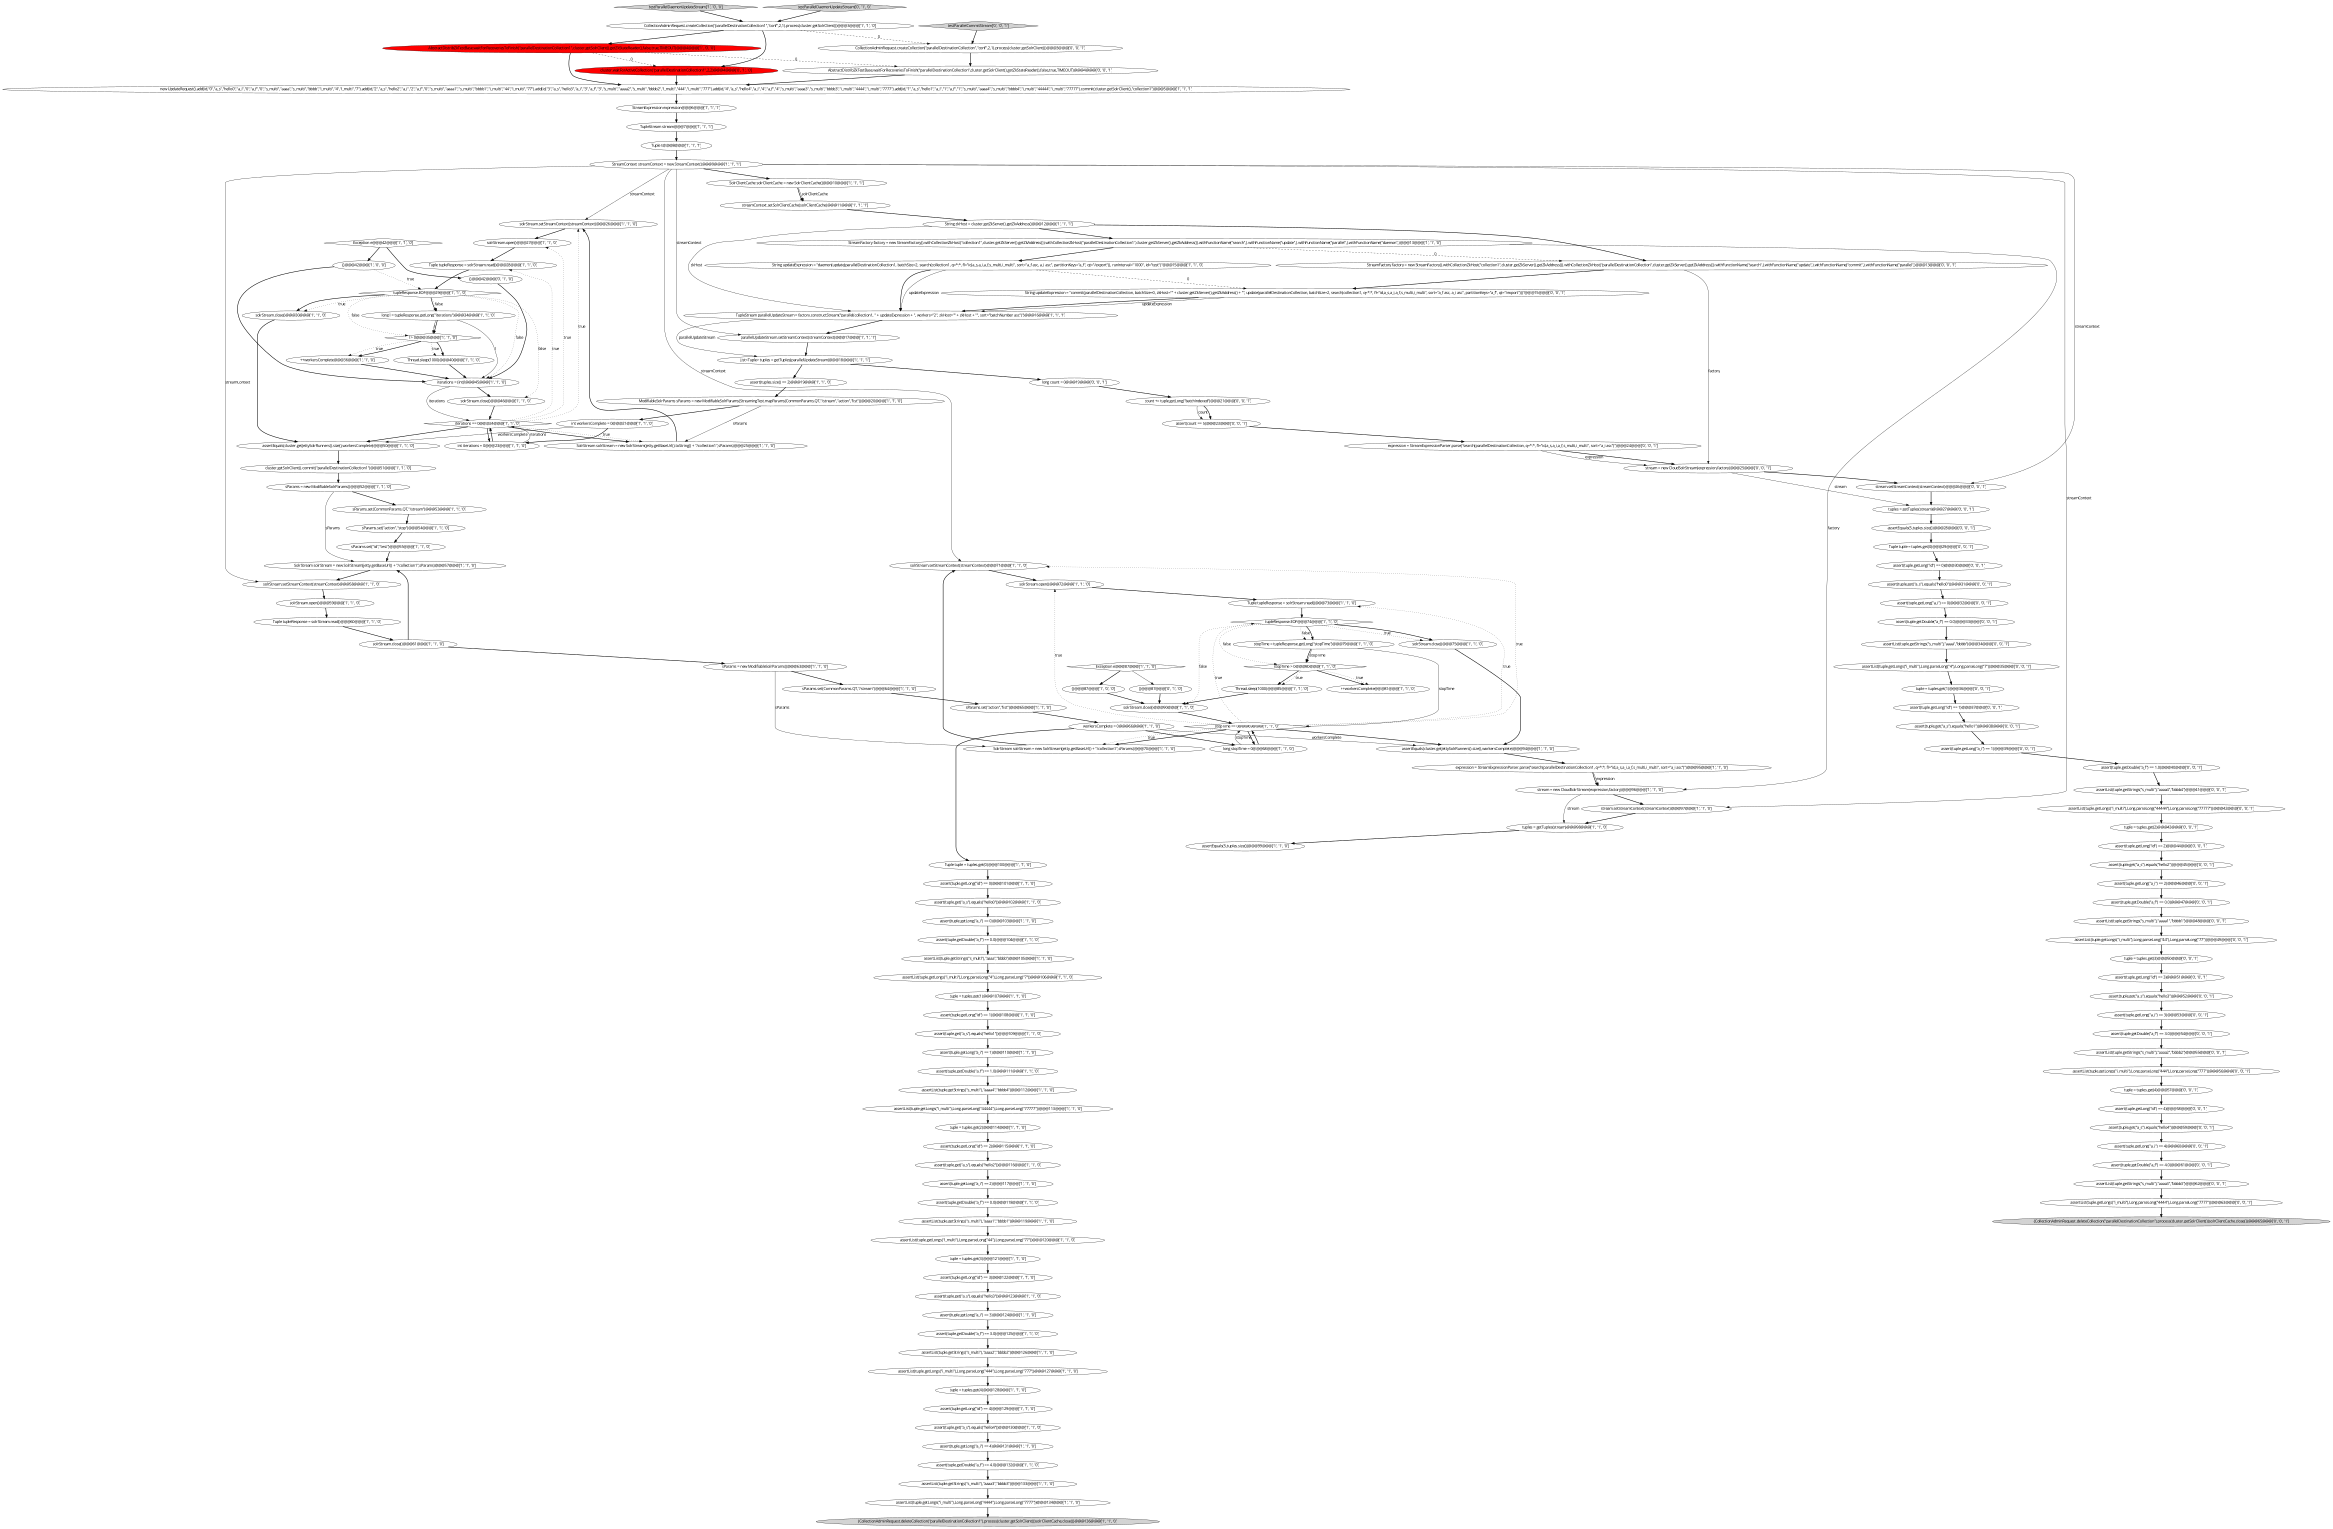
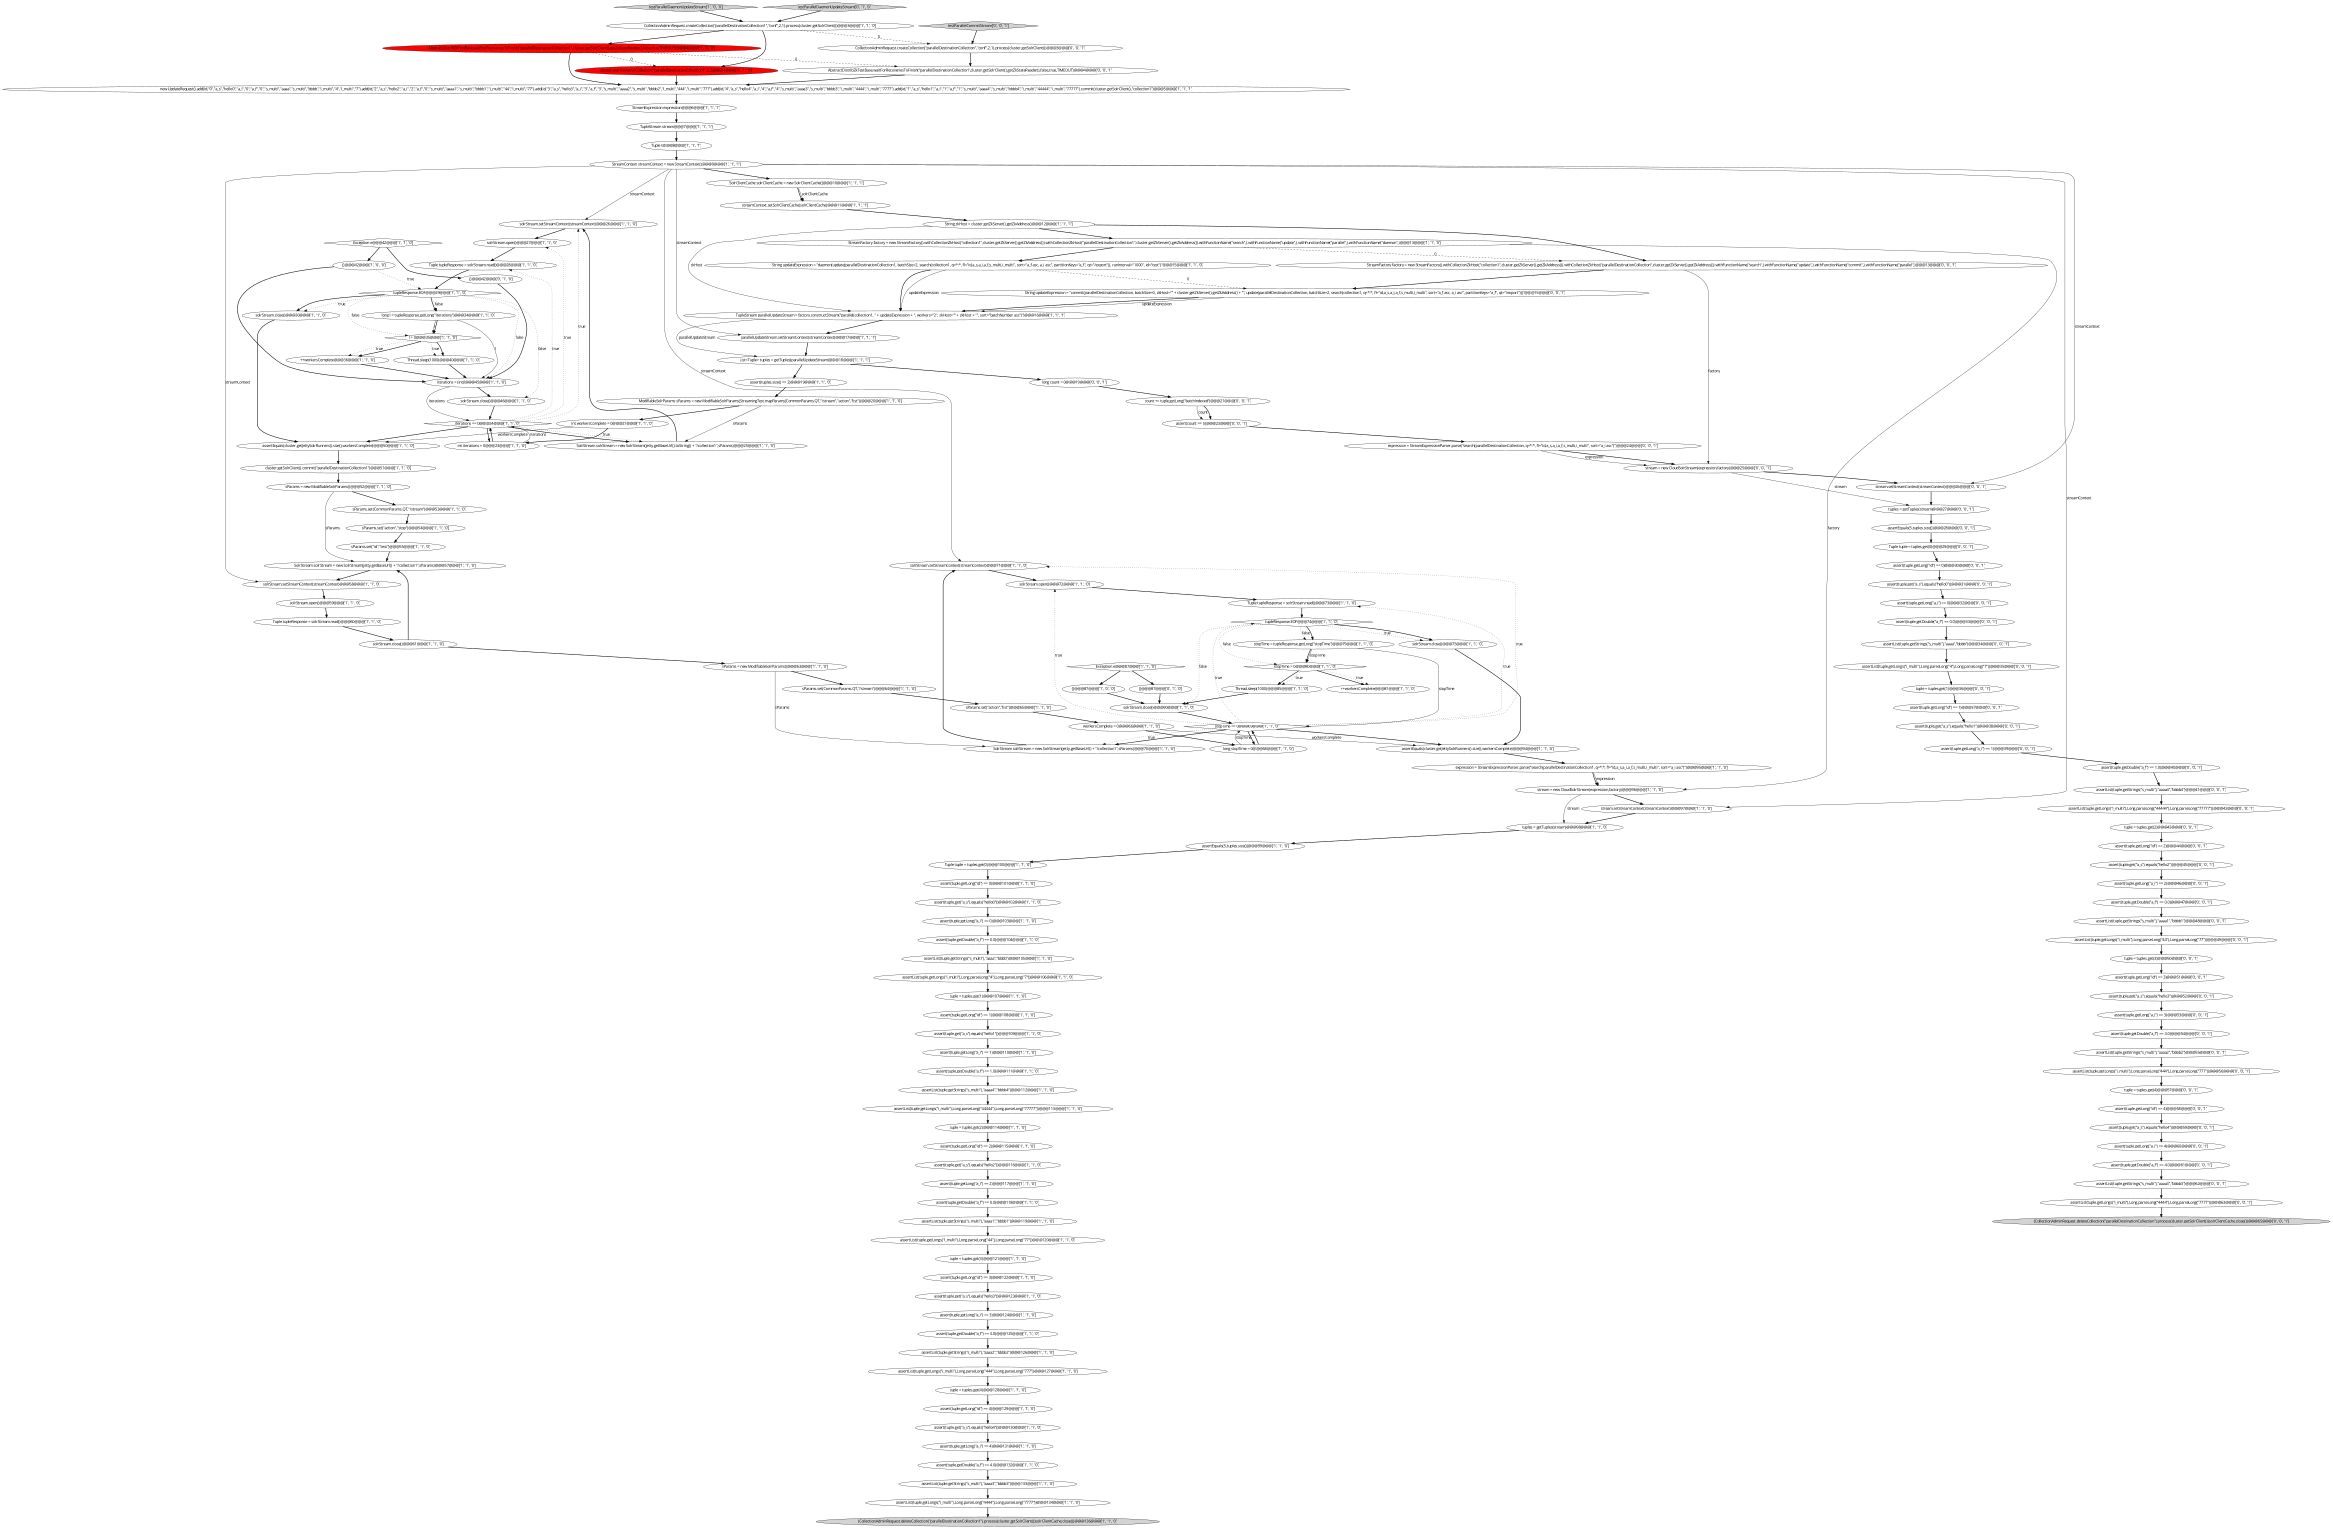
(1142, 677) -> (1142, 677)
(963, 743) -> (1118, 856)
